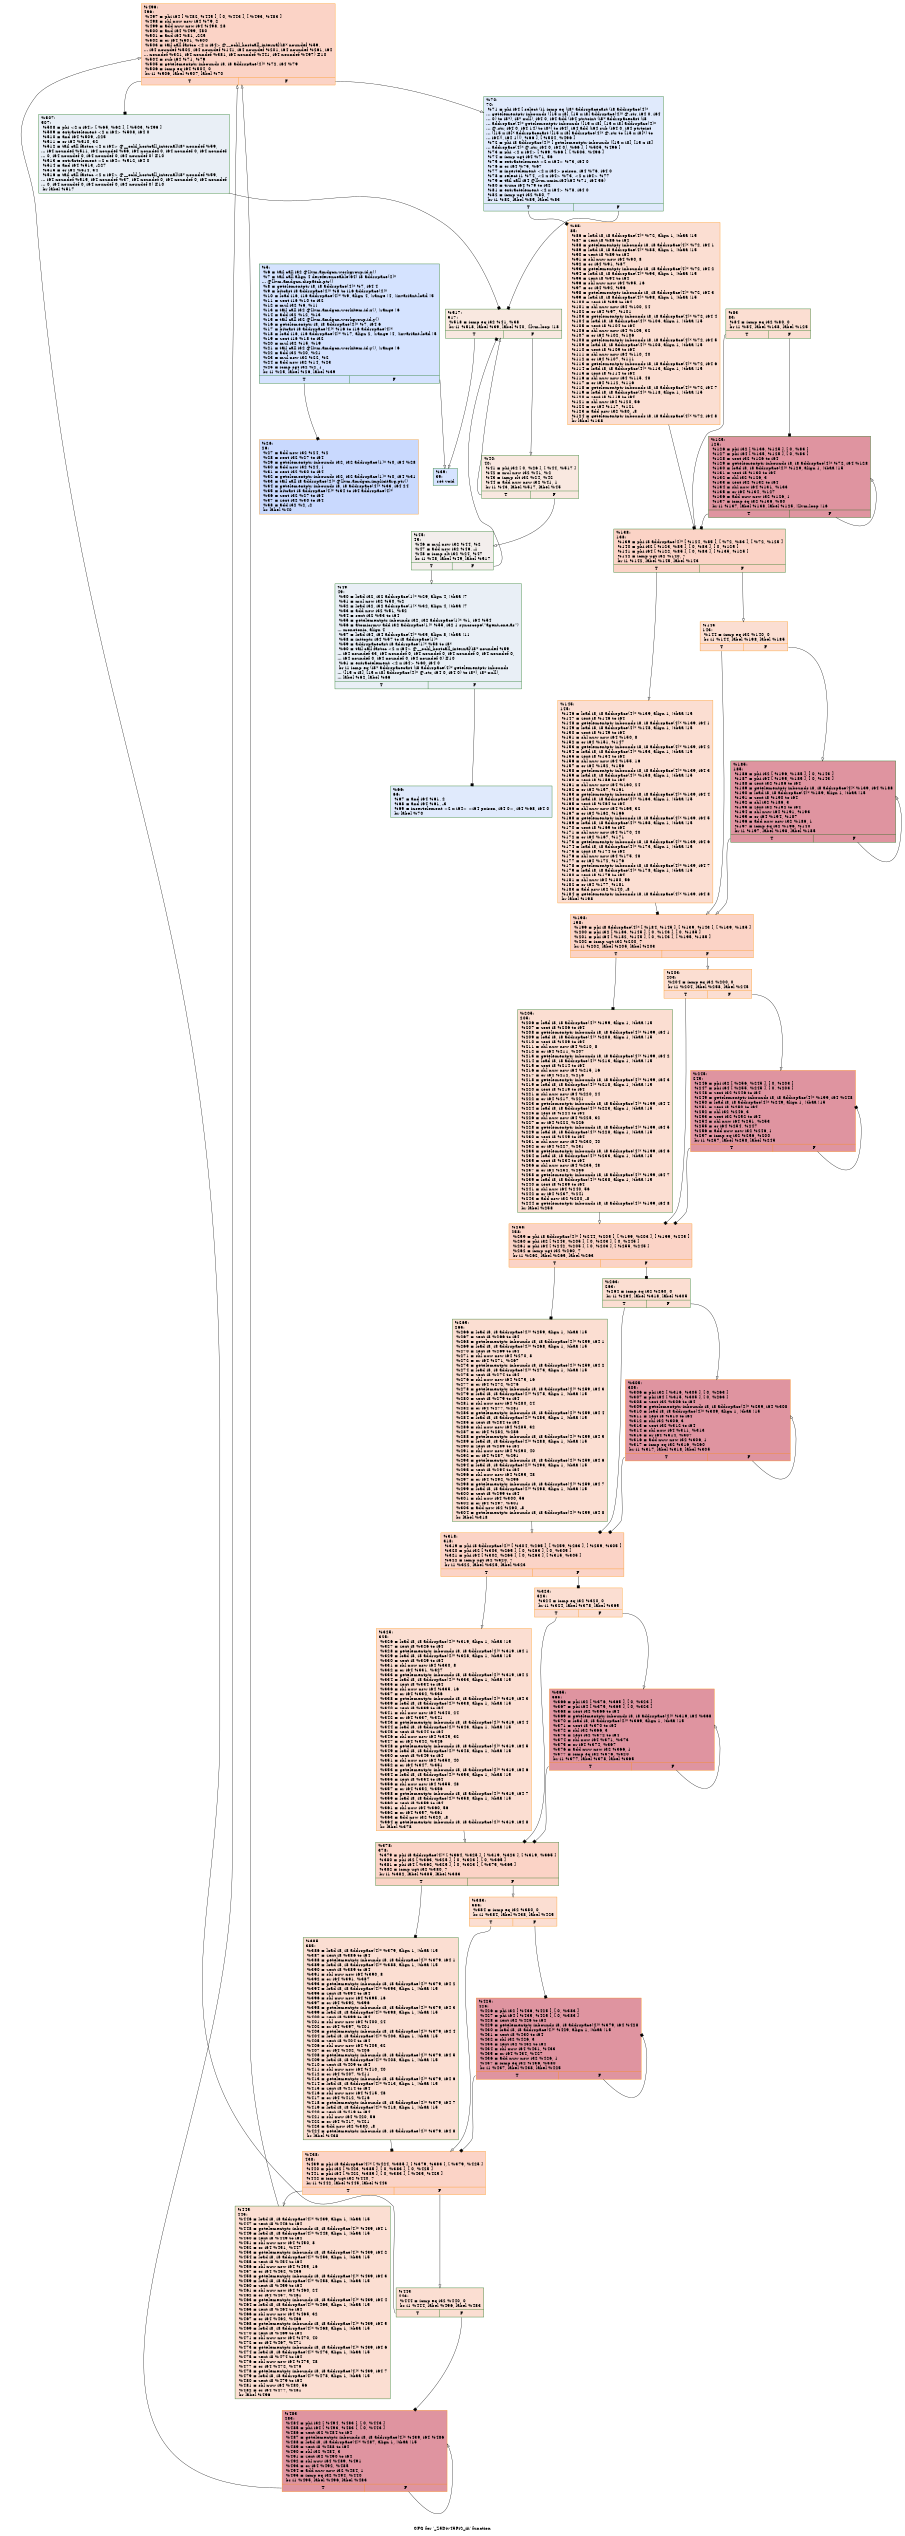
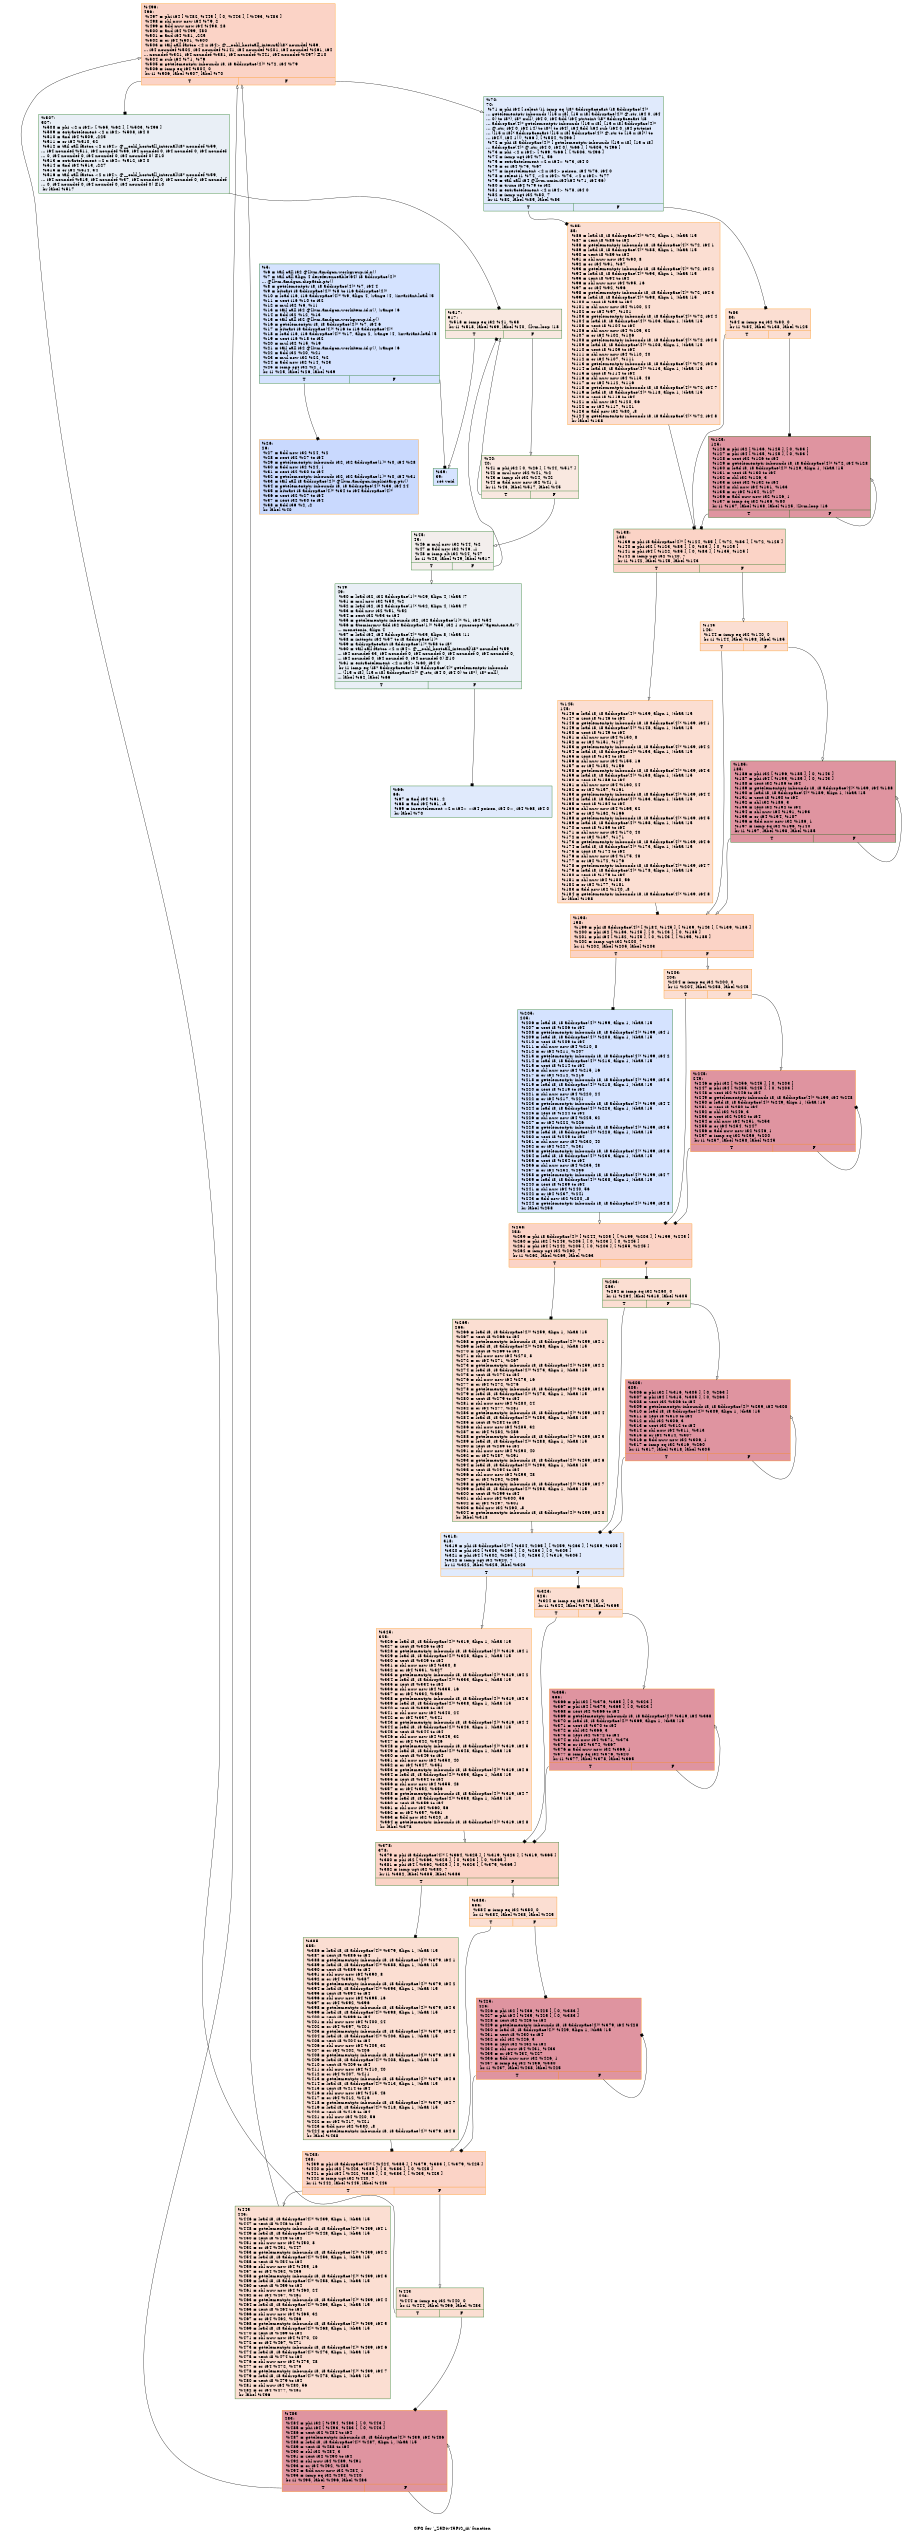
(550, 236) -> (734, 234)
(768, 324) -> (768, 324)
(442, 422) -> (442, 422)
(287, 505) -> (287, 505)
(593, 804) -> (593, 804)
(595, 1111) -> (595, 1111)
(532, 1555) -> (532, 1555)
